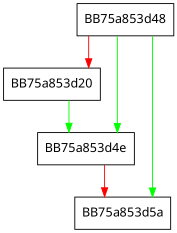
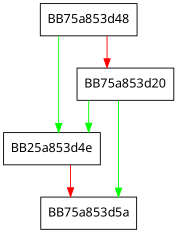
(153, 112) -> (118, 144)
(86, 149) -> (52, 149)
